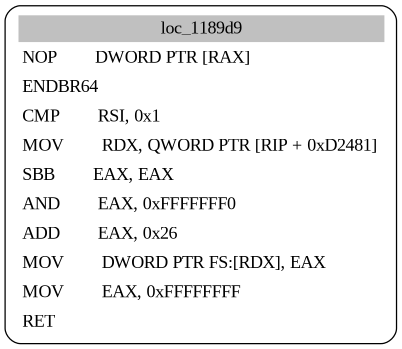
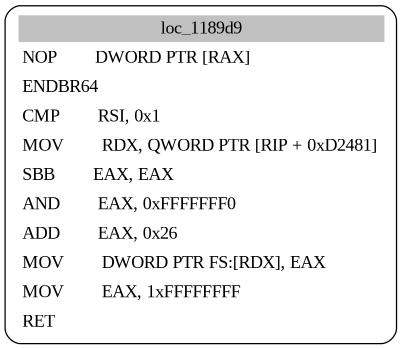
(132, 292) -> (132, 292)
